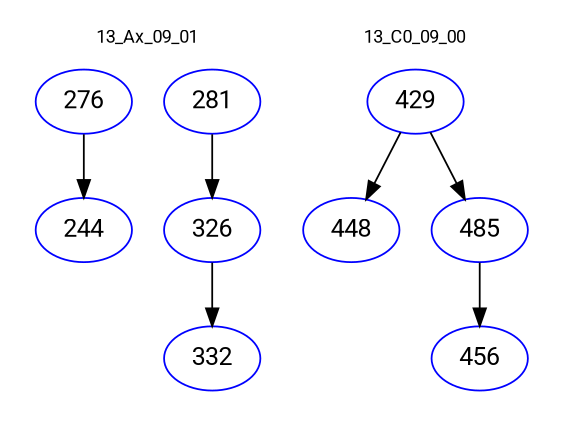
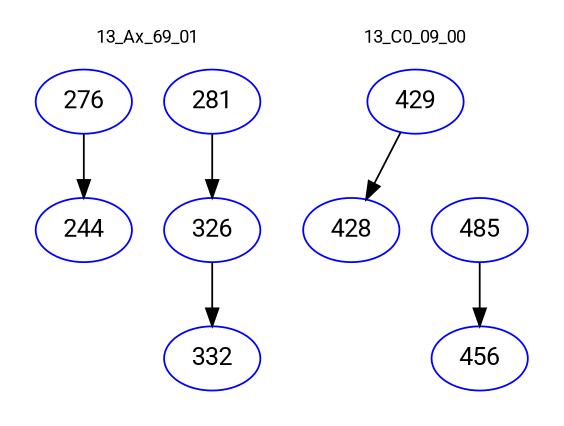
(148, 38) -> (148, 38)
(444, 158) -> none
(351, 230) -> (351, 230)
